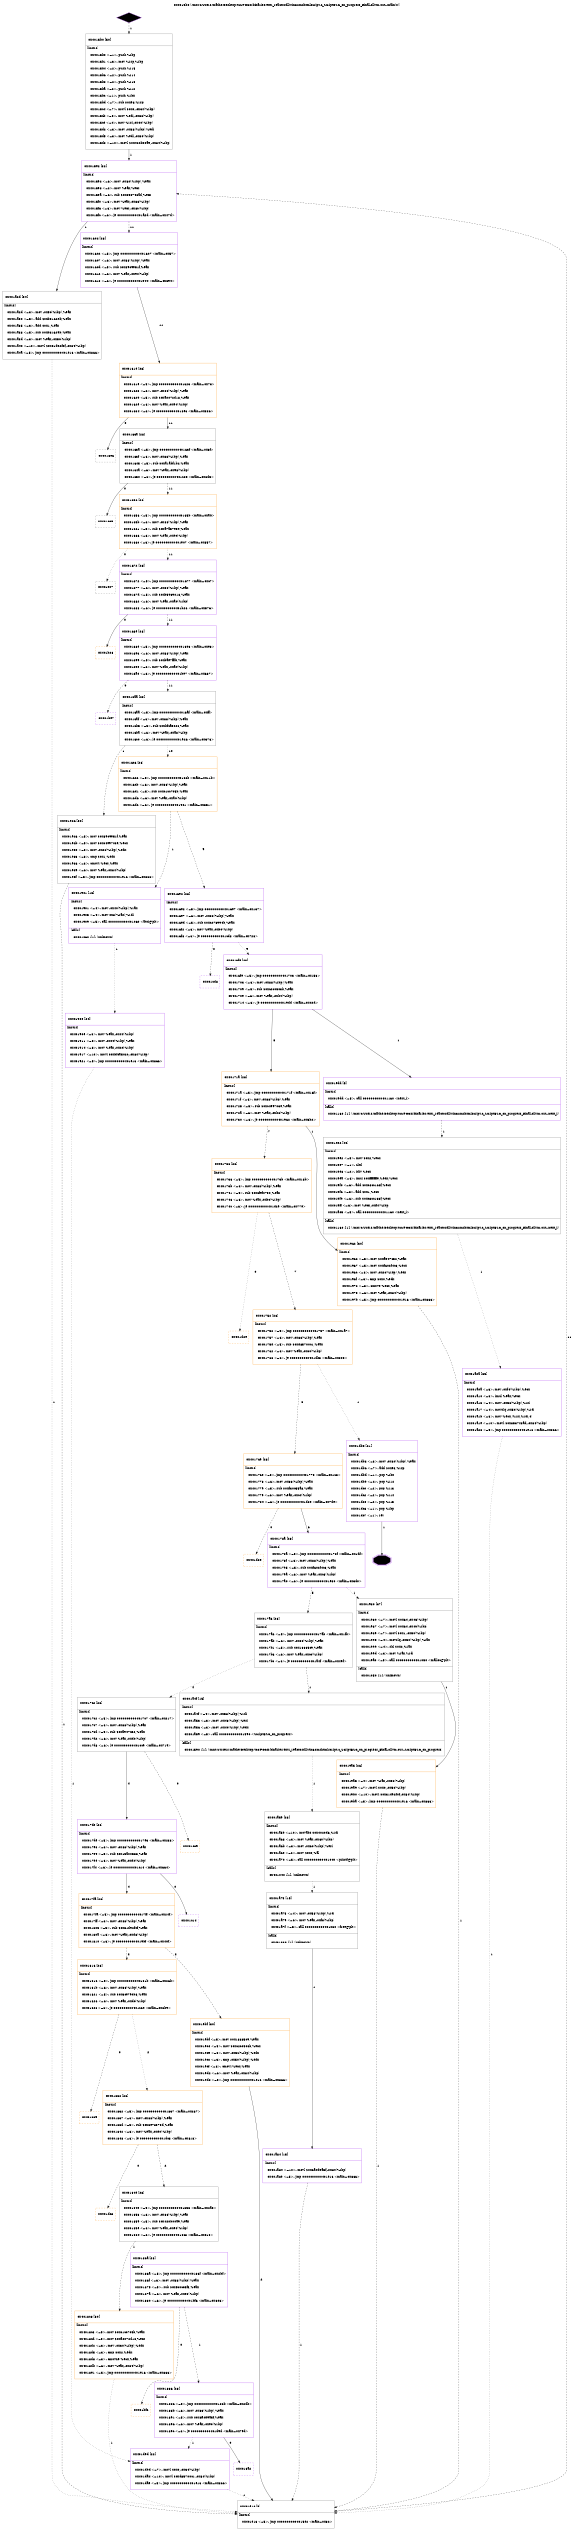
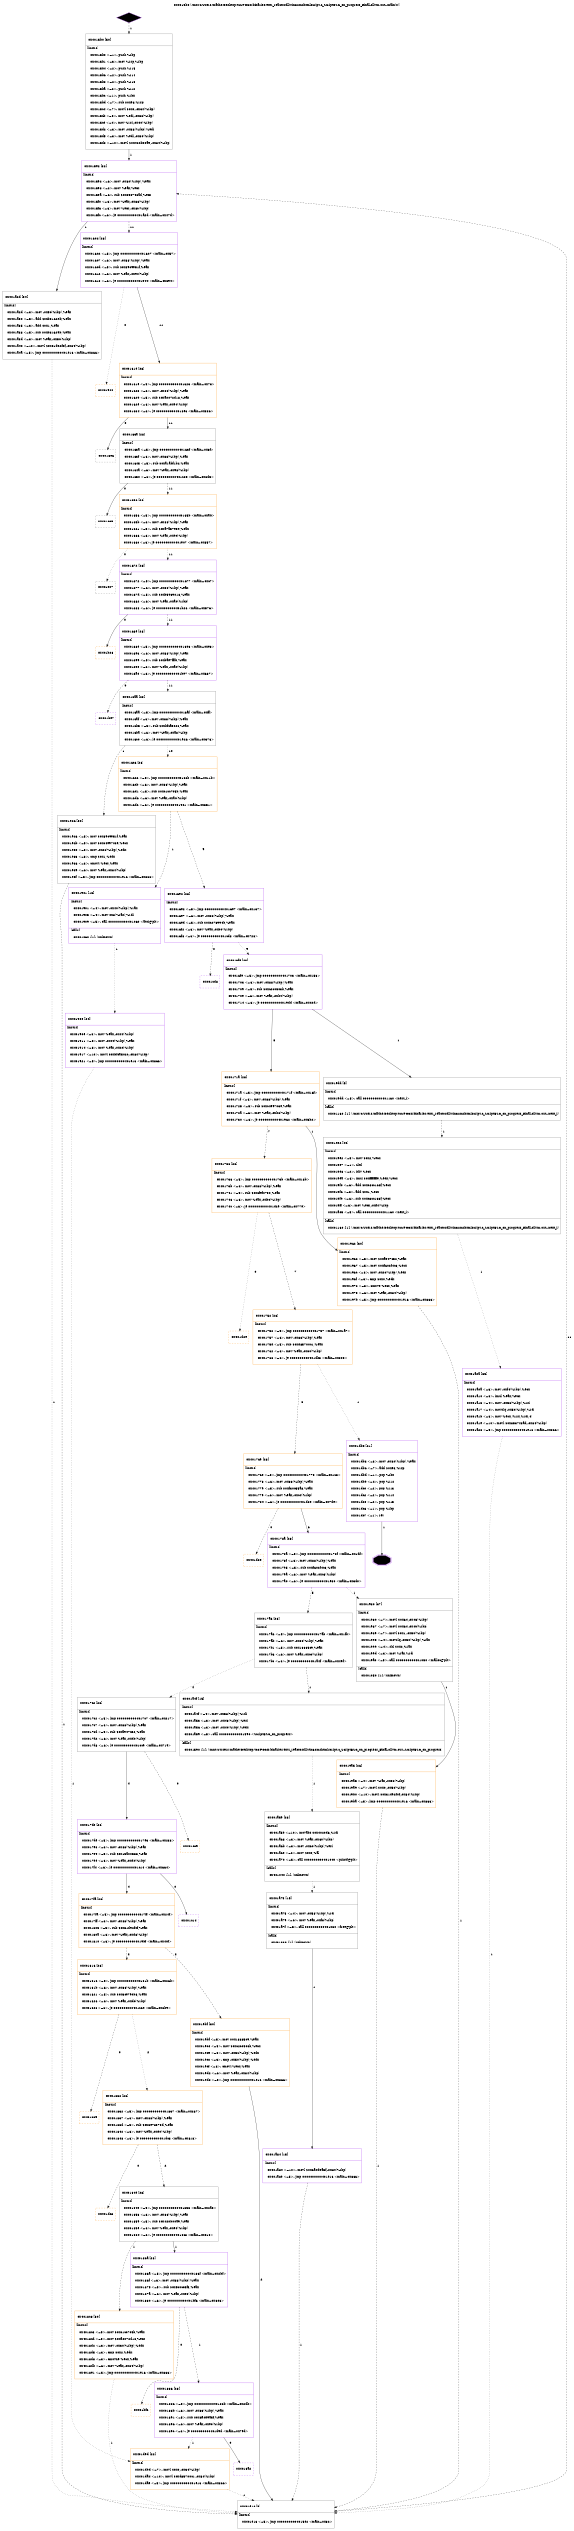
none -> (105, 390)
(442, 1099) -> (442, 1099)
none -> (174, 2246)
(180, 2469) -> (180, 2469)
